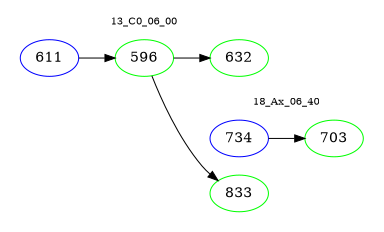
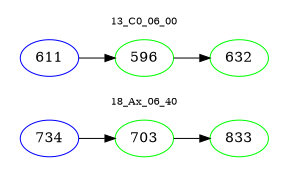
(176, 128) -> (187, 138)
